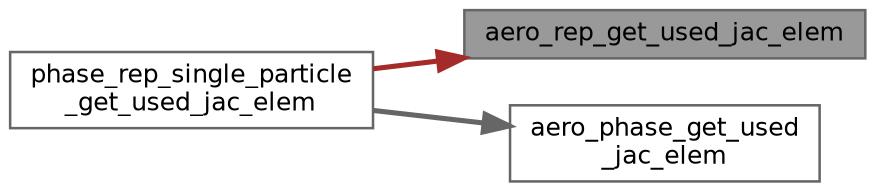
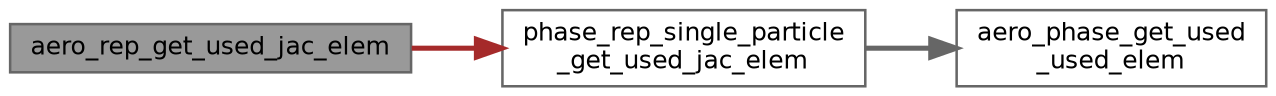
(406, 65) -> (444, 48)
(665, 143) -> (1111, 48)
